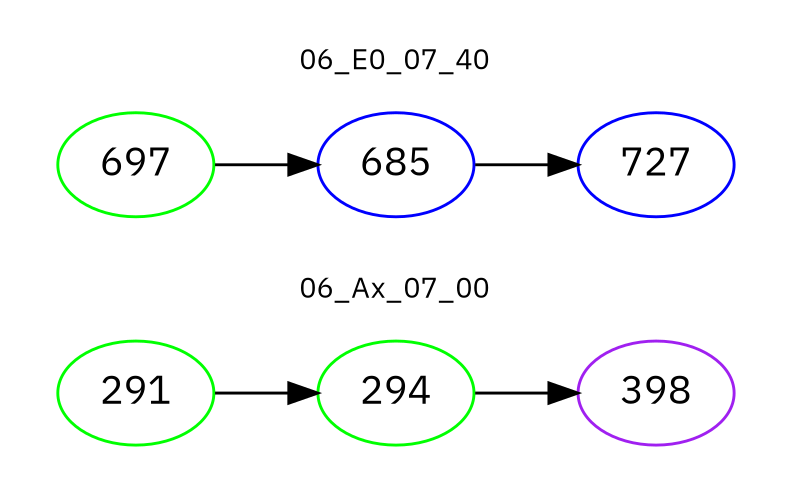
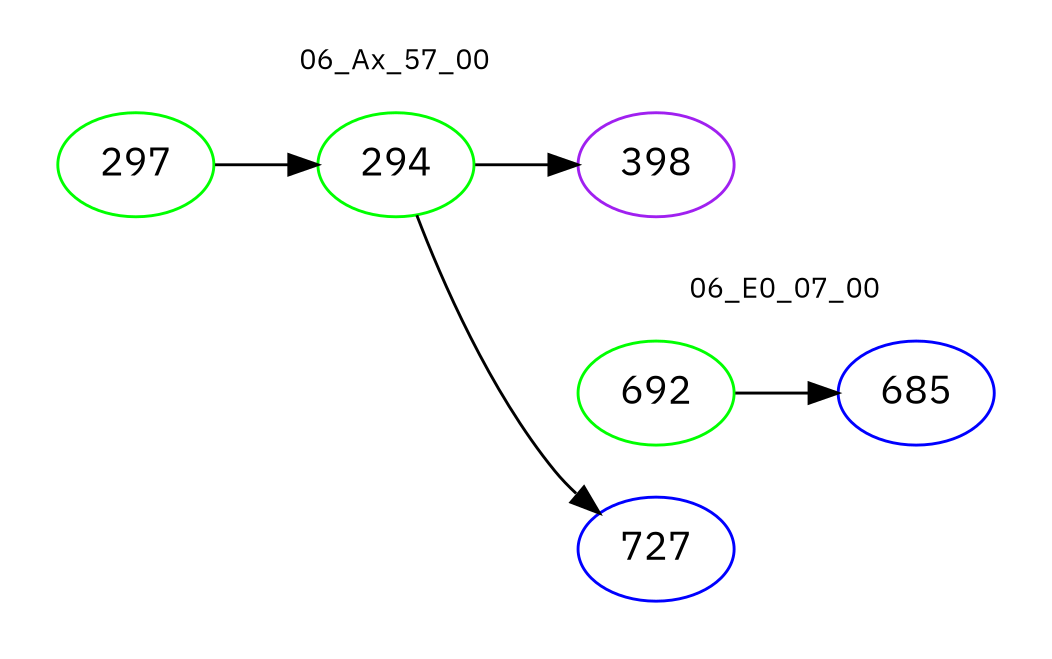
(396, 62) -> (786, 290)
(136, 165) -> (656, 393)
(512, 165) -> (484, 362)
(396, 290) -> (396, 62)
(136, 393) -> (136, 165)
